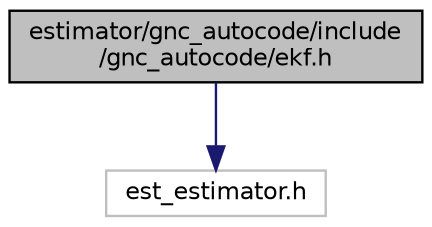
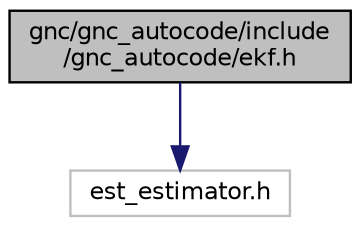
(216, 47) -> (180, 47)
